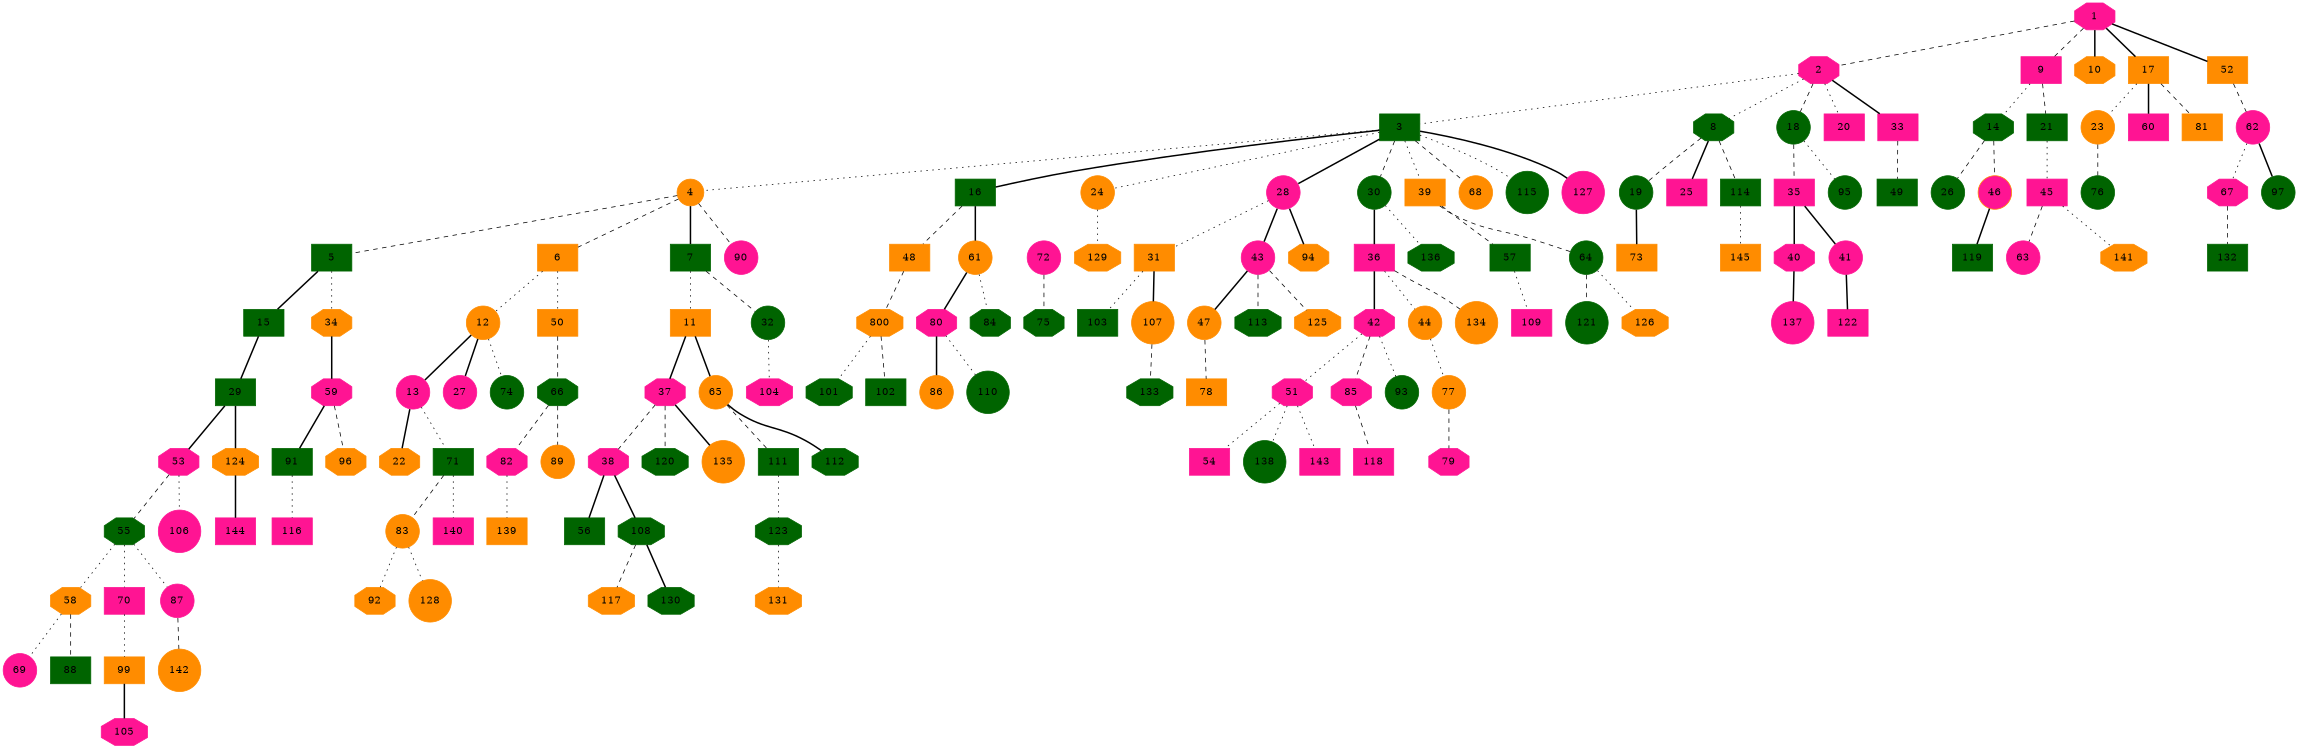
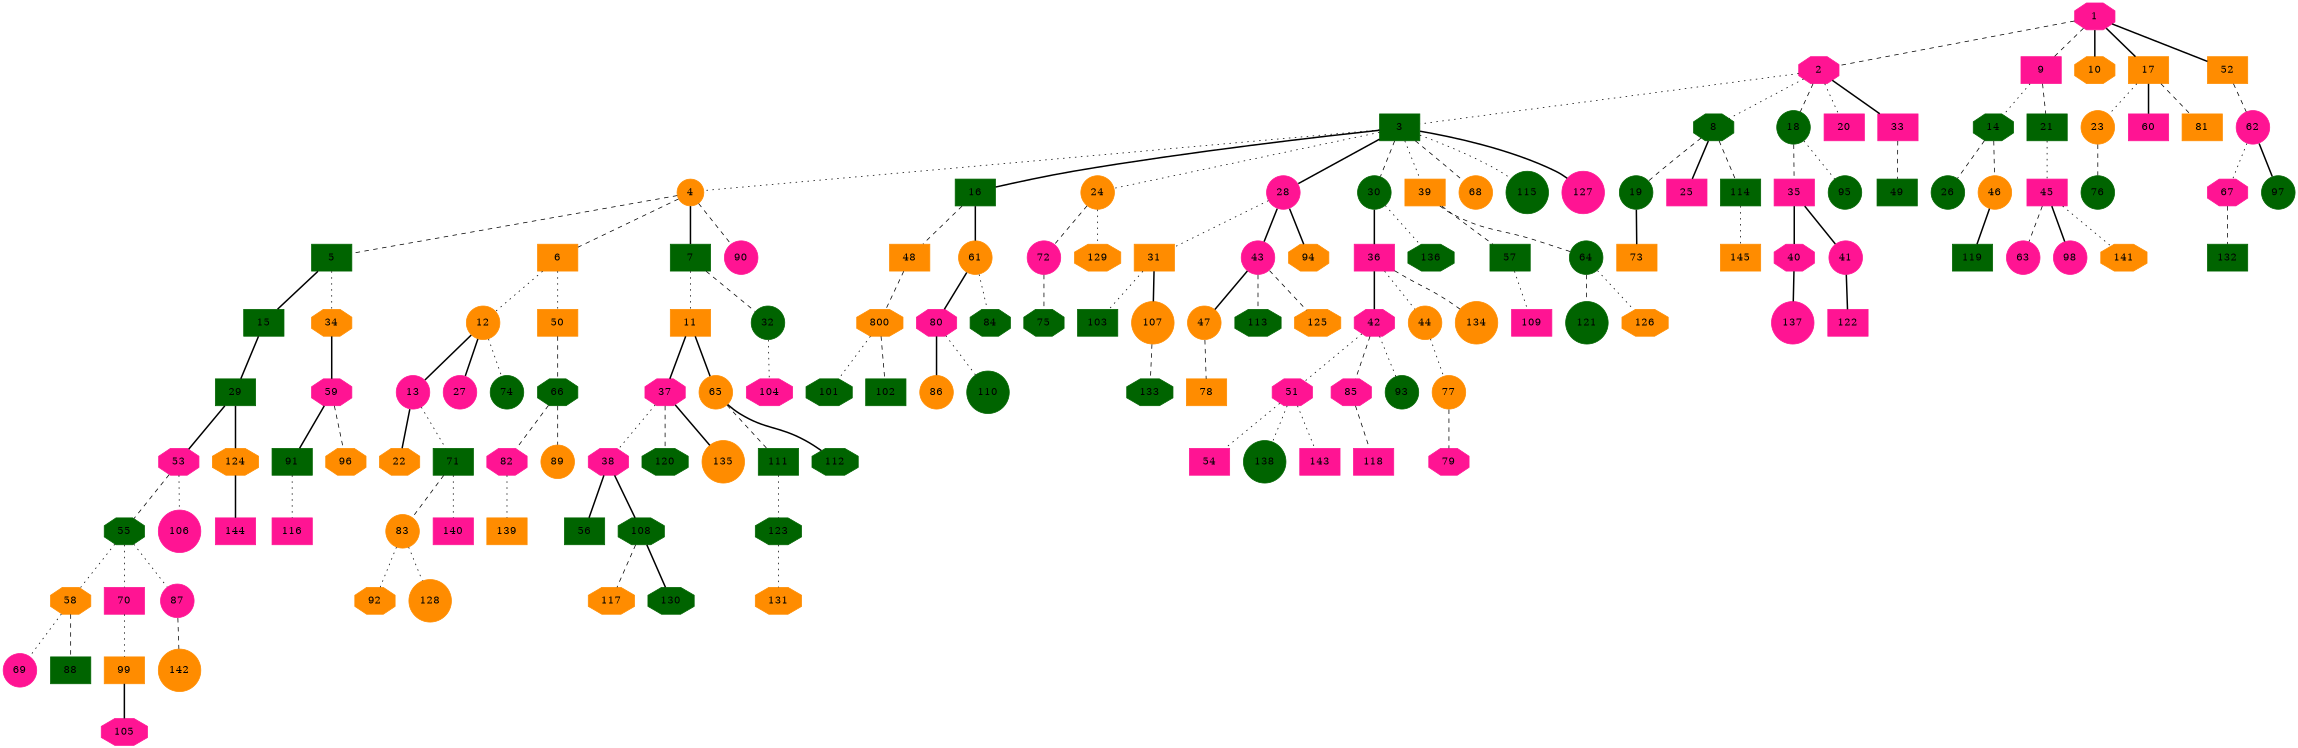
(1995, 192) -> (1995, 192)
none -> (1071, 225)
none -> (2070, 258)
(637, 427) -> (637, 427)
